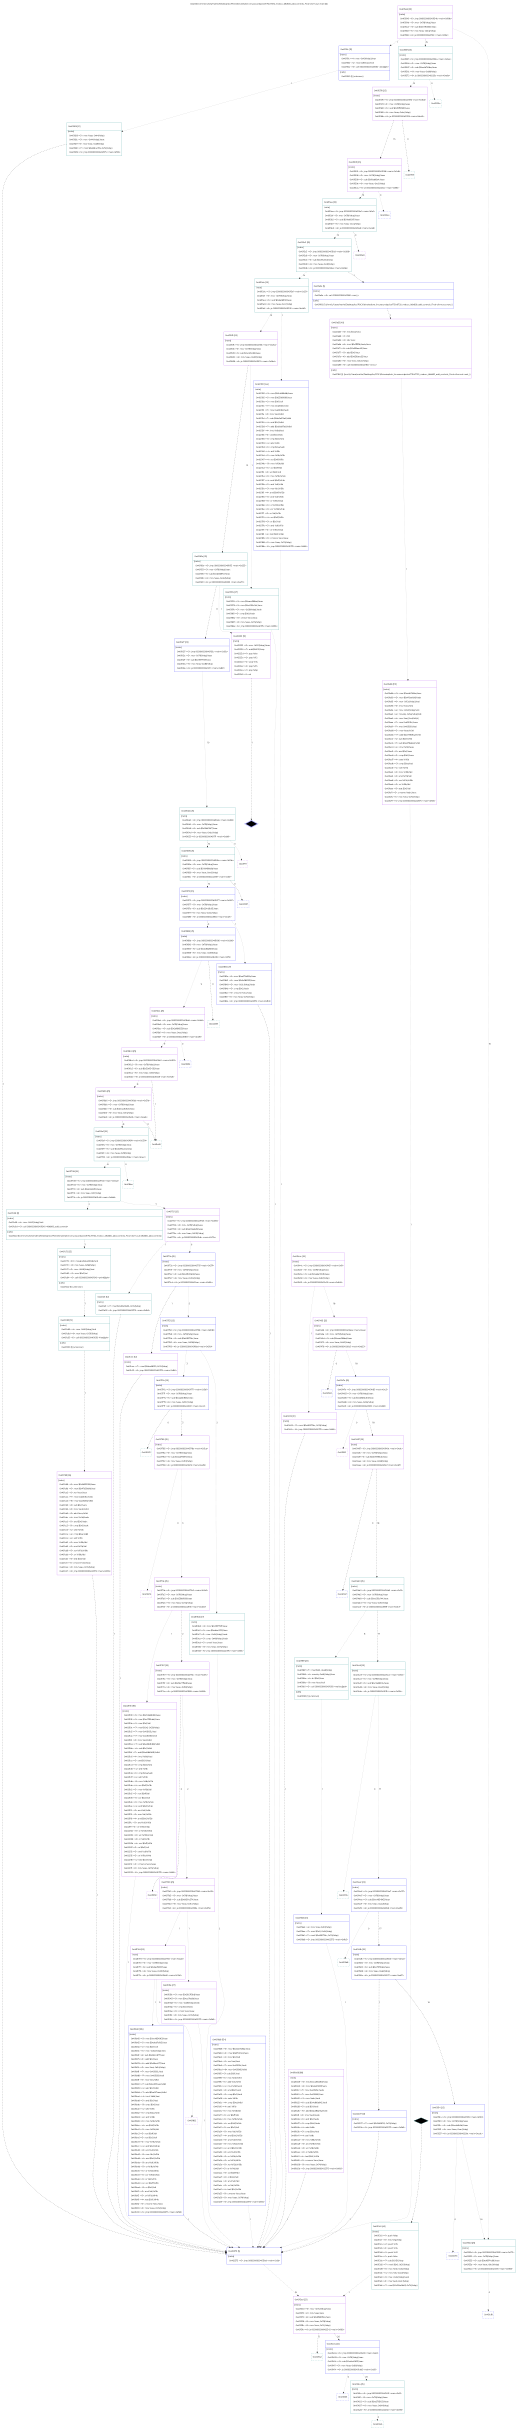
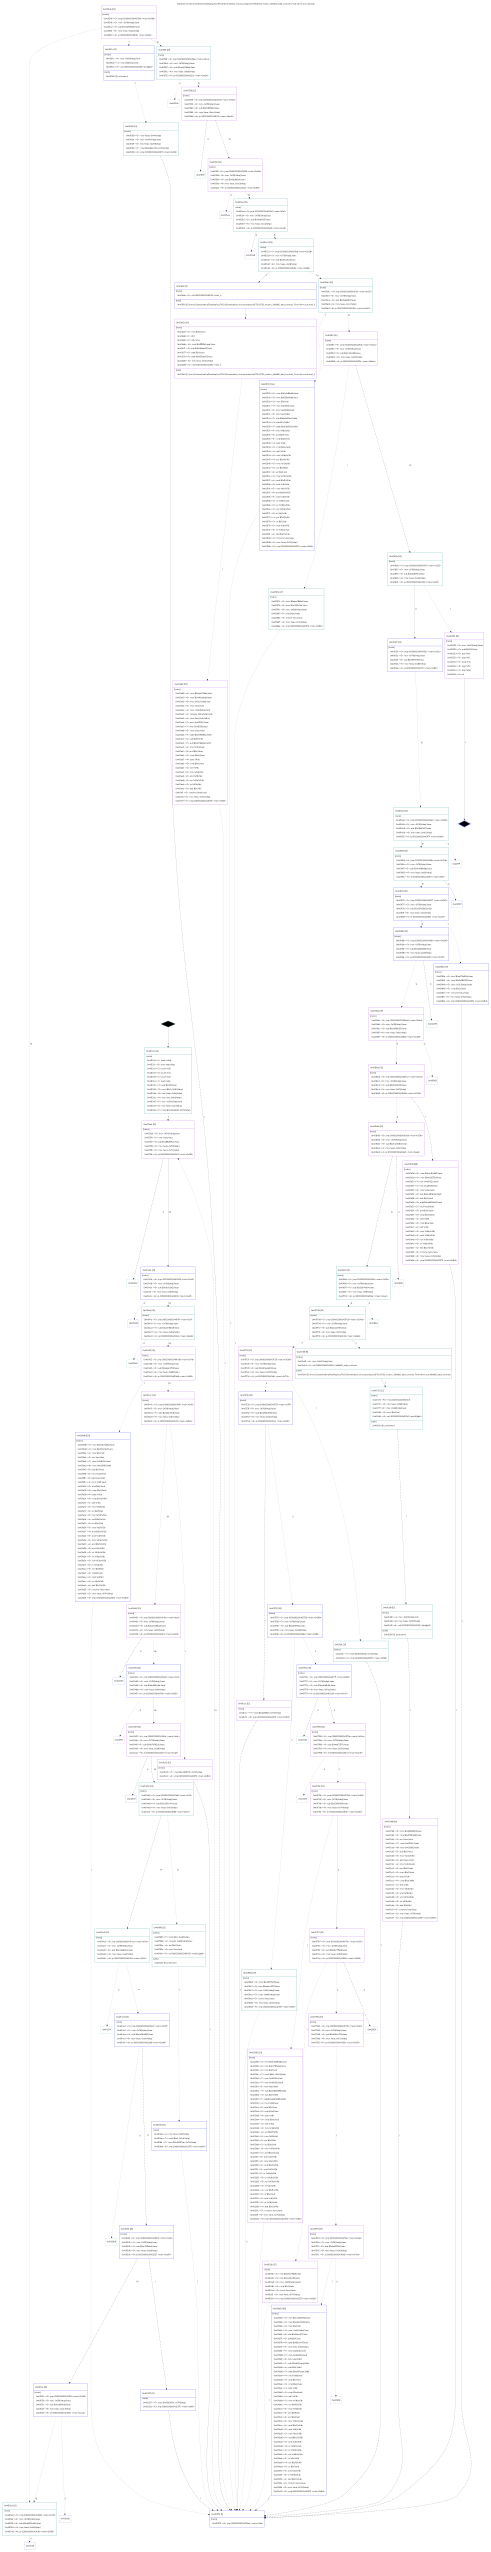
(154, 1110) -> (427, 1126)
none -> (168, 1363)
(188, 1946) -> (304, 2109)
